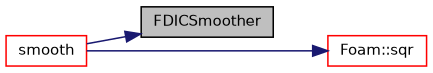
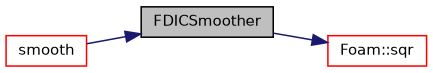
(200, 51) -> (293, 37)
